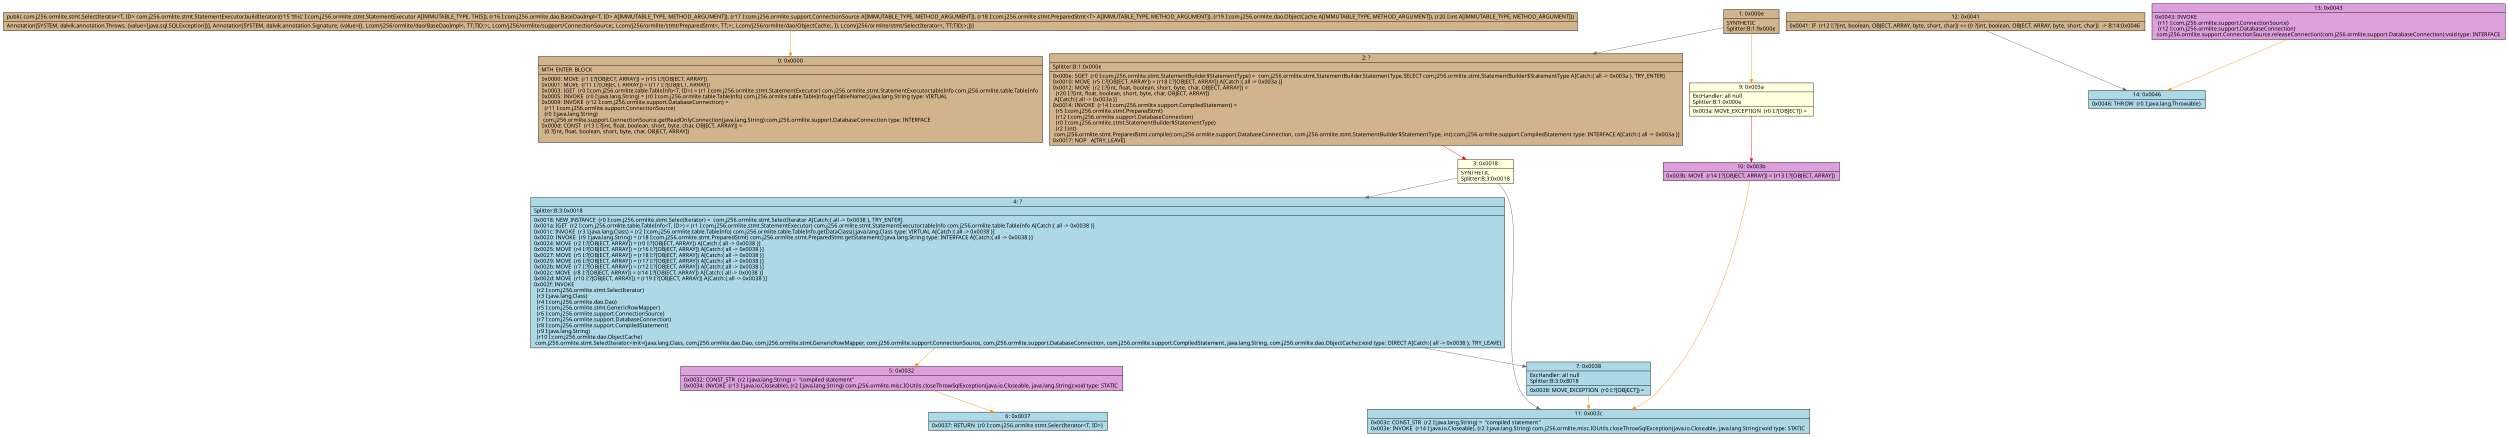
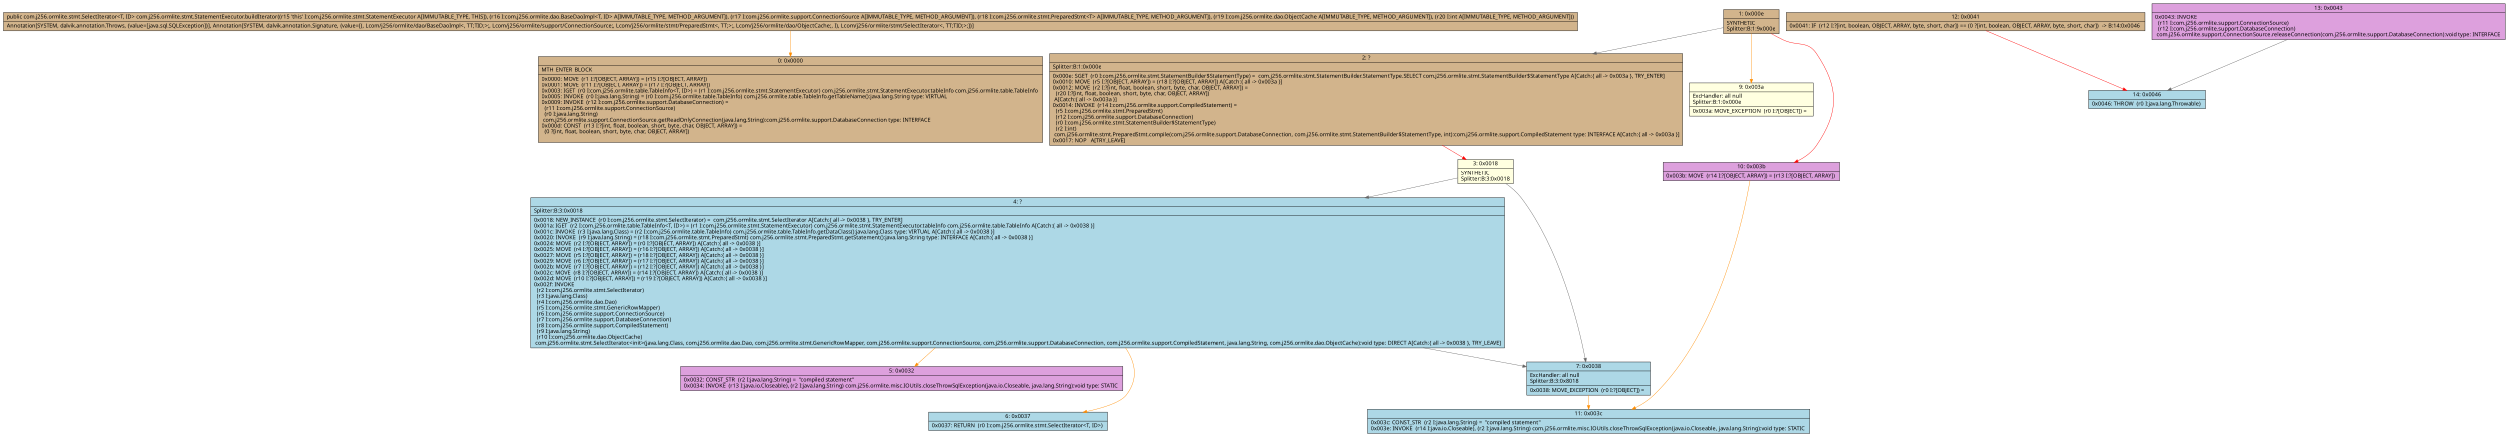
(2055, 60) -> (2055, 60)
(2229, 64) -> (2229, 64)
(1751, 137) -> (1832, 87)
(1512, 298) -> (1558, 265)
(962, 401) -> (1128, 392)
